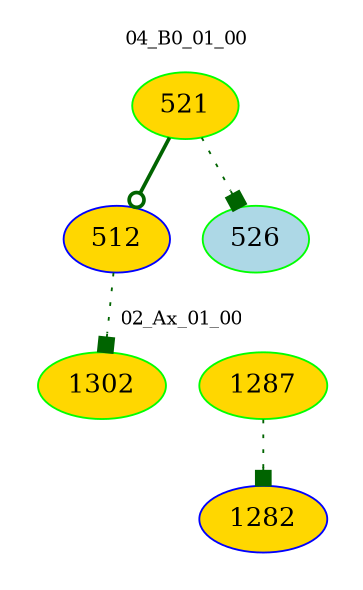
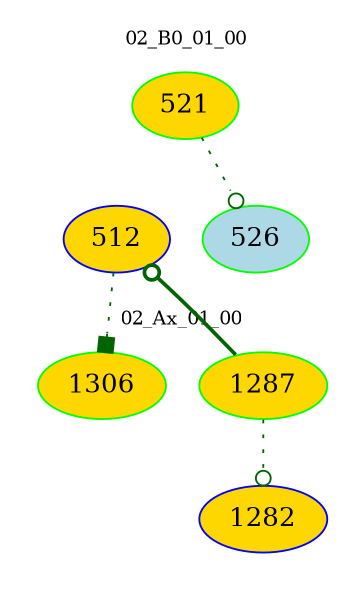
(186, 40) -> (186, 40)
(216, 164) -> (216, 164)
(155, 165) -> (197, 316)
(102, 386) -> (102, 386)
(263, 445) -> (263, 445)
